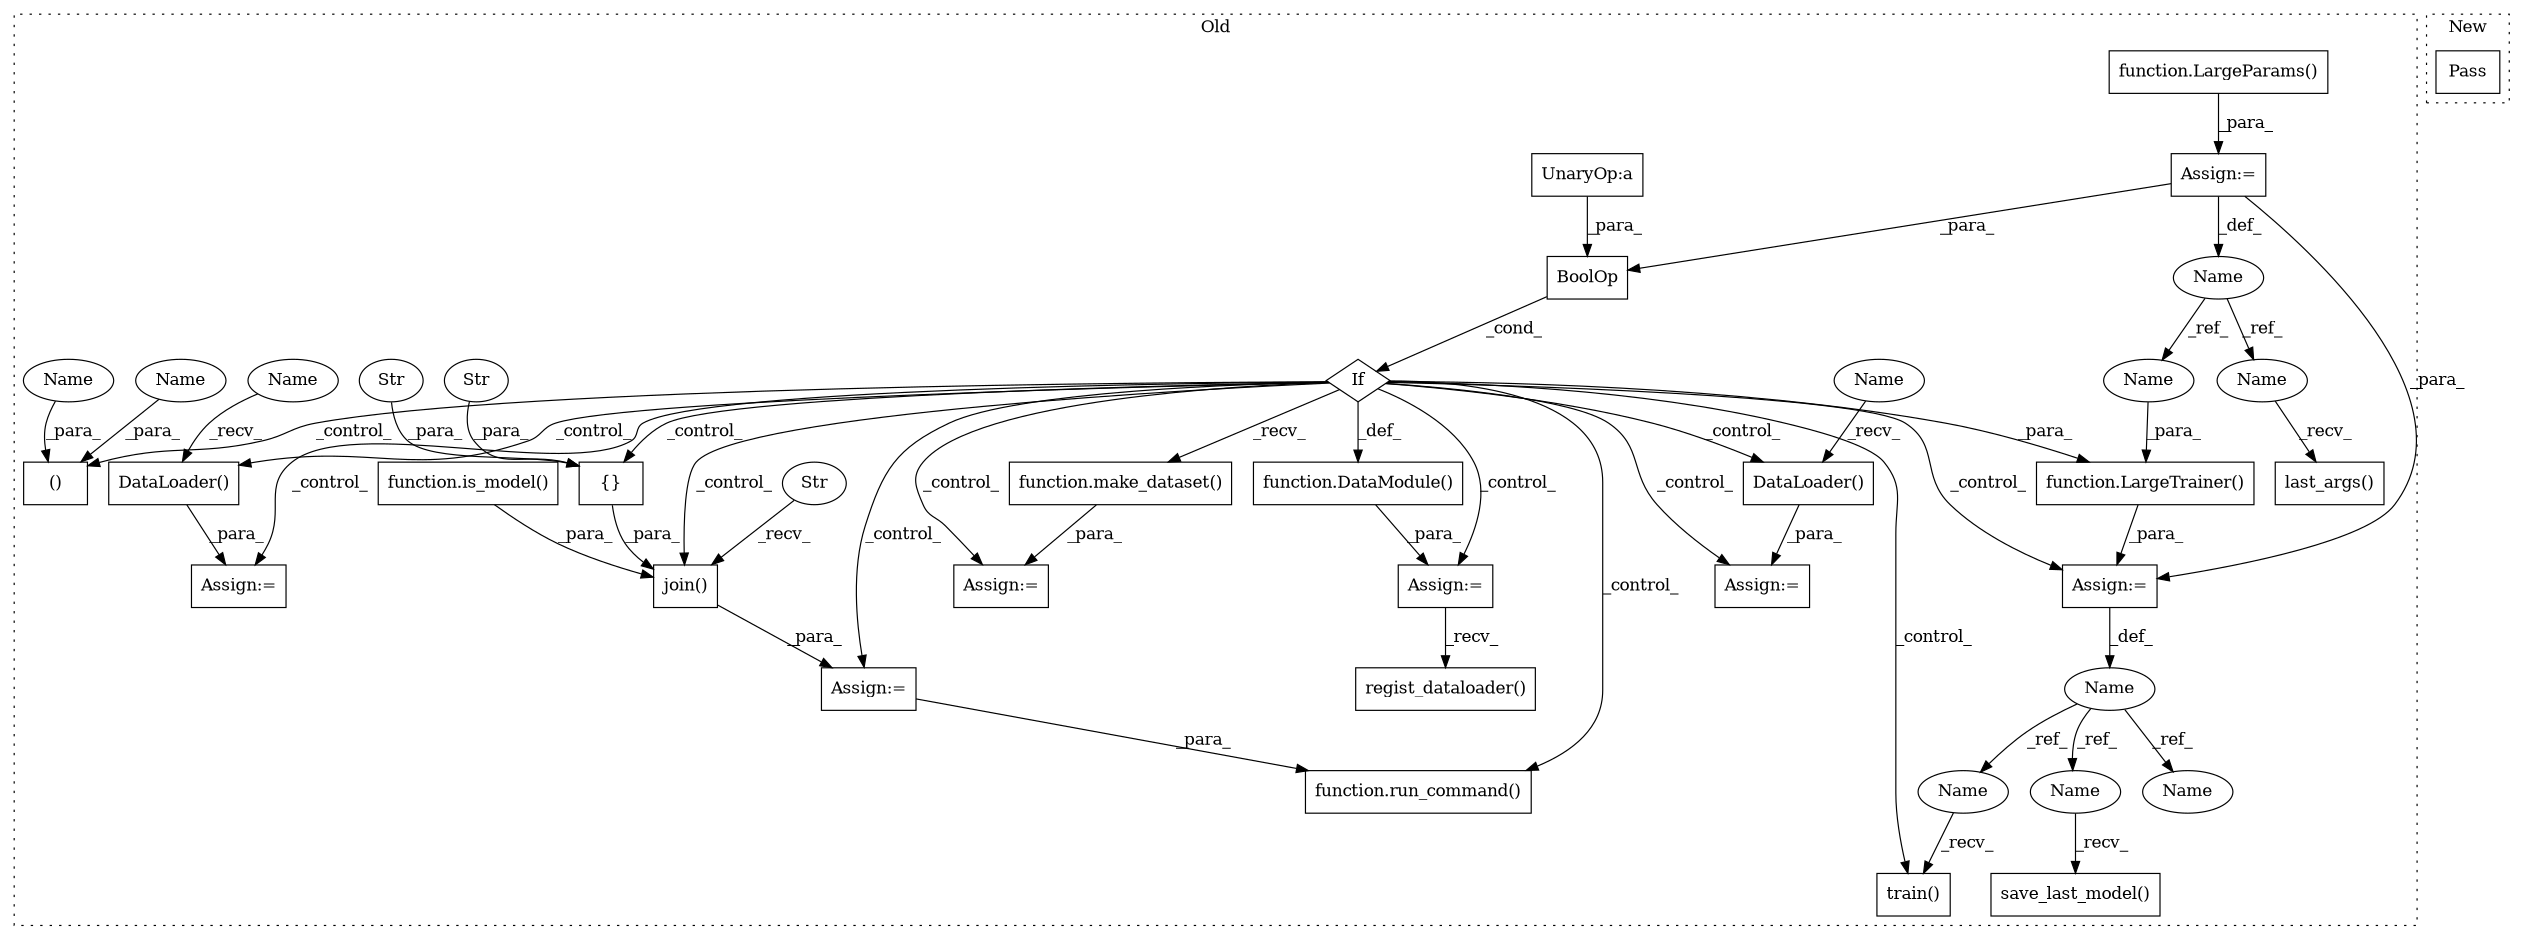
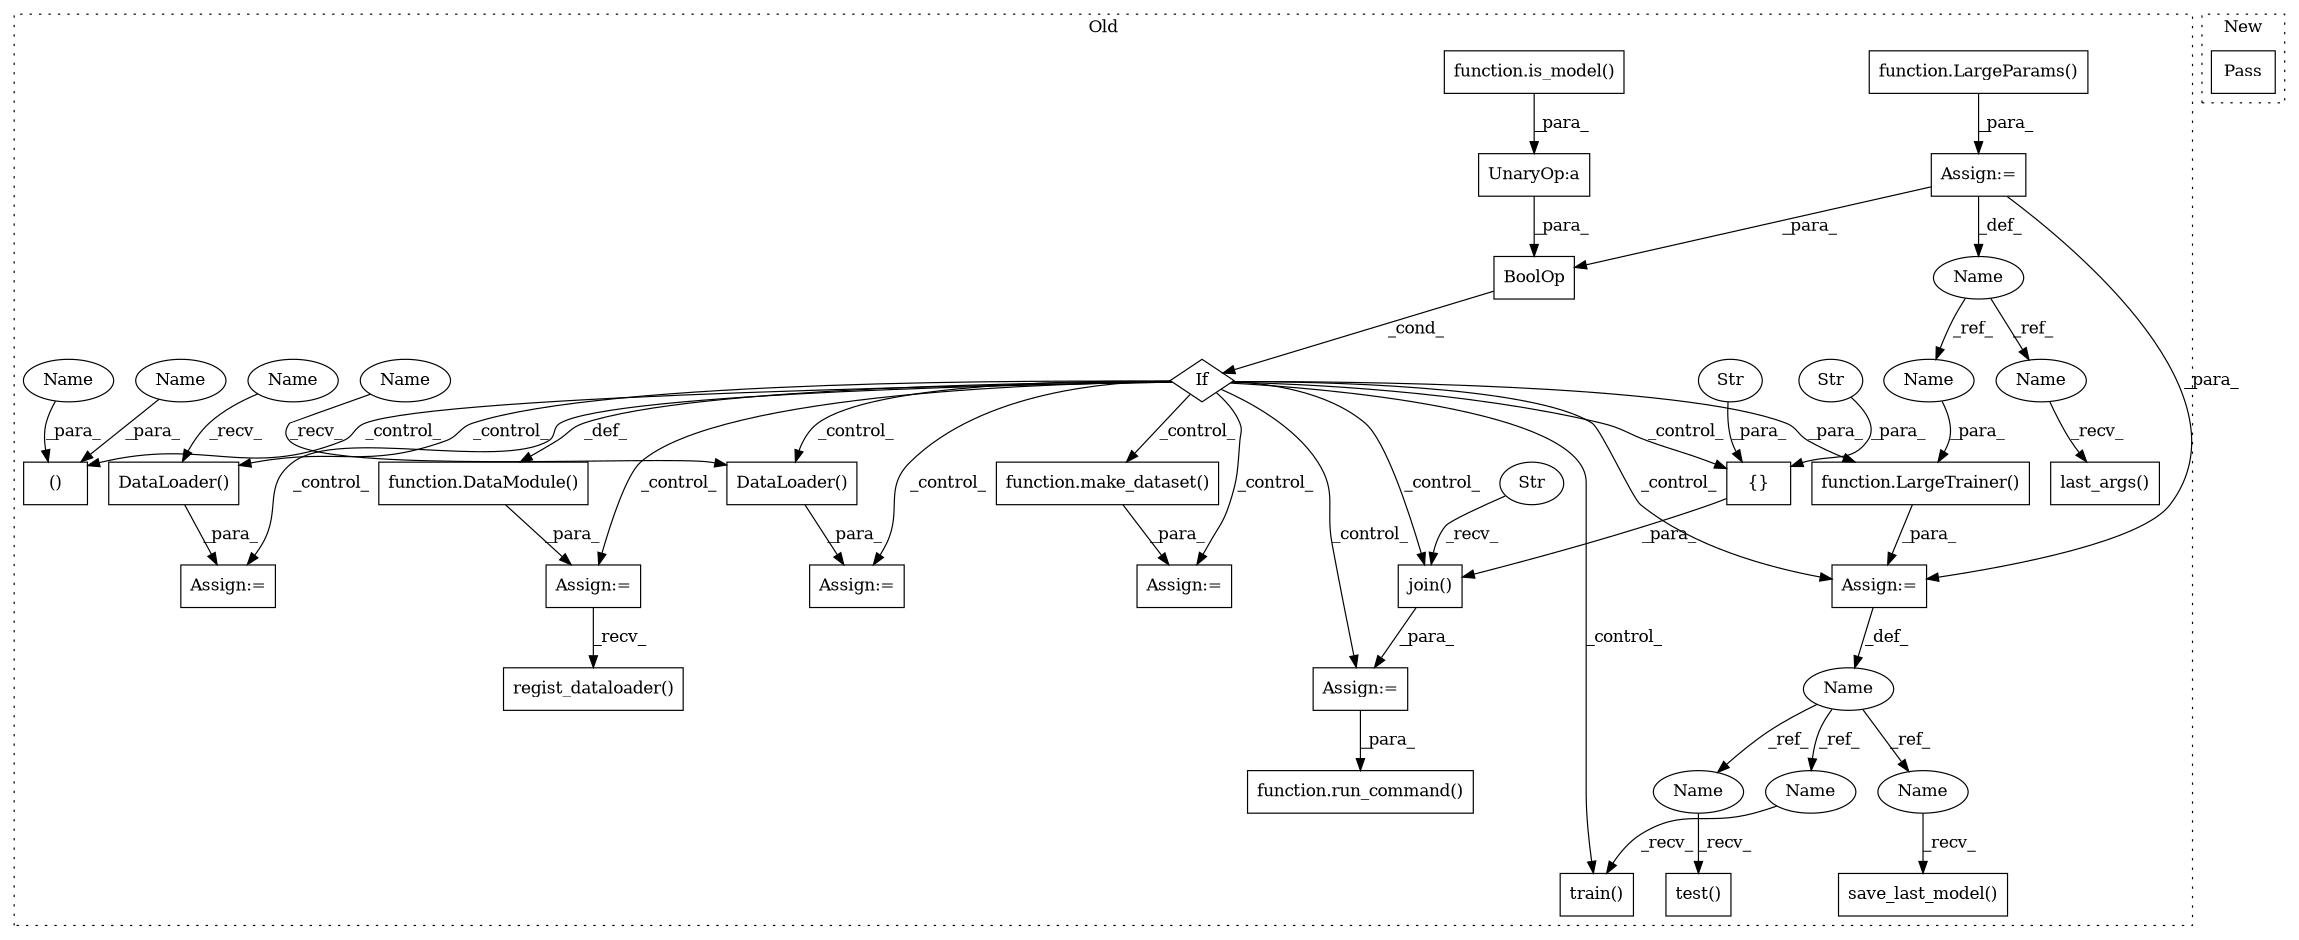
(1279, 432) -> (1197, 432)
(1603, 510) -> none
(565, 547) -> (1534, 118)
none -> (1698, 895)
